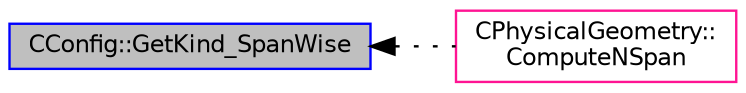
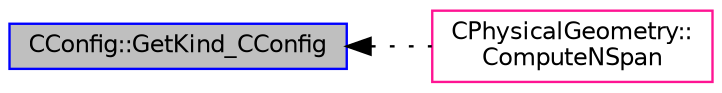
(190, 46) -> (178, 46)
